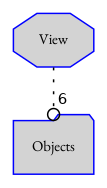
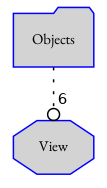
(54, 88) -> (54, 88)
